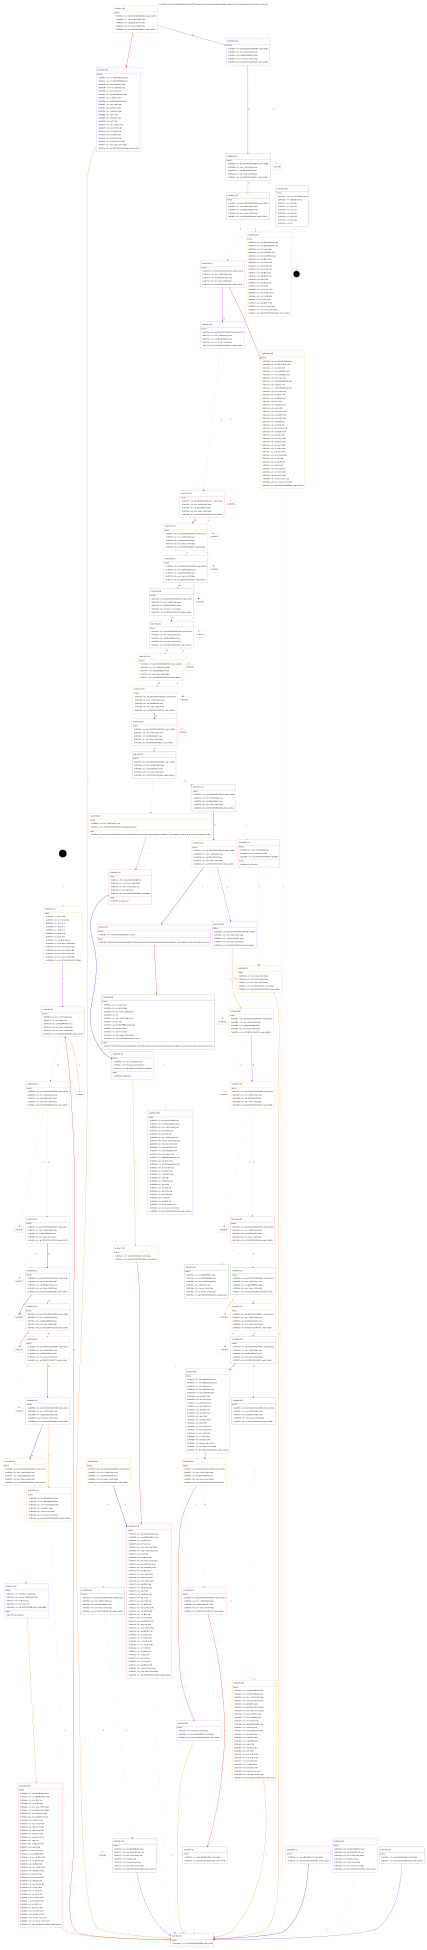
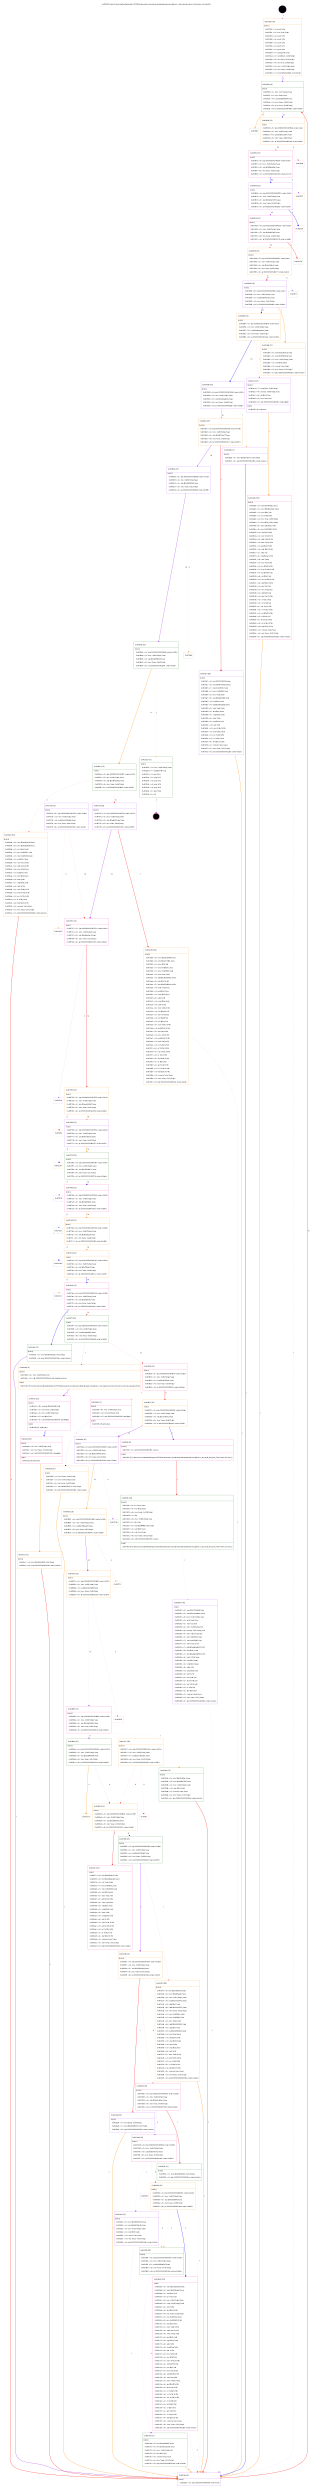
(222, 304) -> (101, 874)
none -> (223, 395)
(158, 683) -> (87, 1247)
(214, 825) -> (165, 1395)
(63, 1022) -> (282, 97)
(253, 1299) -> (102, 1784)
none -> (58, 1326)
(253, 1350) -> (115, 1817)
(140, 1392) -> (49, 2079)
(205, 1455) -> (140, 1907)
(103, 1733) -> (160, 2218)
none -> (10, 1774)
(147, 1907) -> (187, 2469)
none -> (208, 2135)
none -> (154, 2148)
